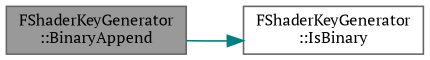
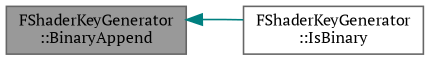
(207, 41) -> (223, 20)
